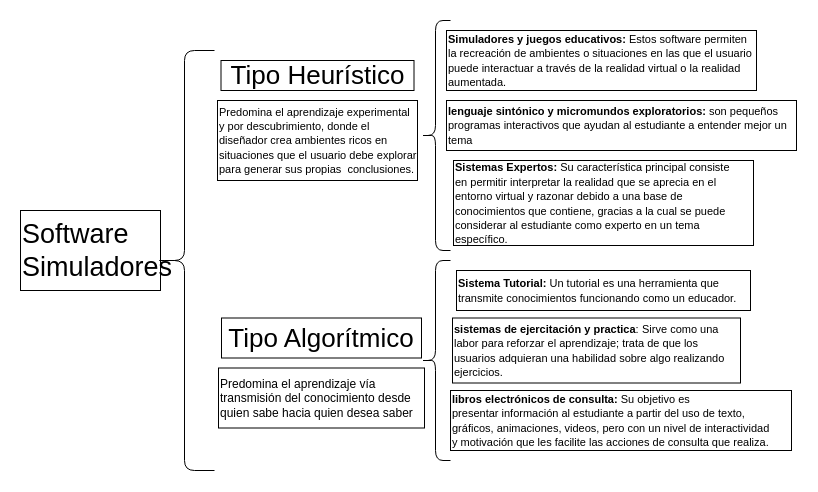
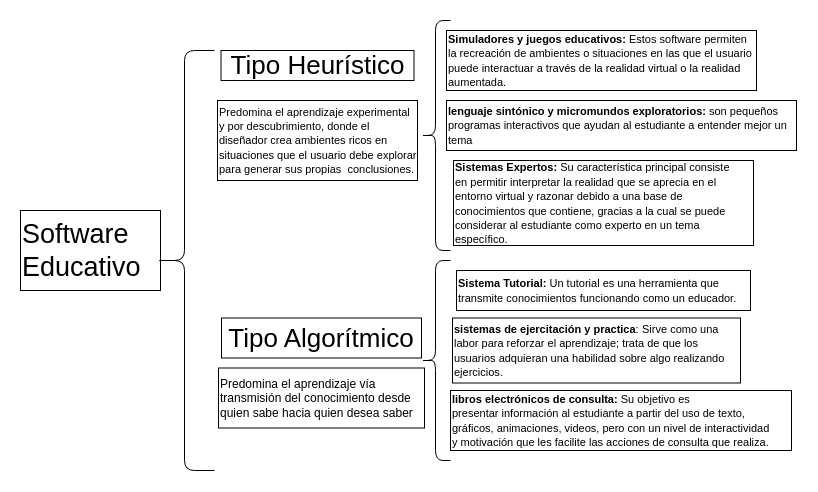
(318, 76) -> (318, 66)
(85, 251) -> (80, 251)
